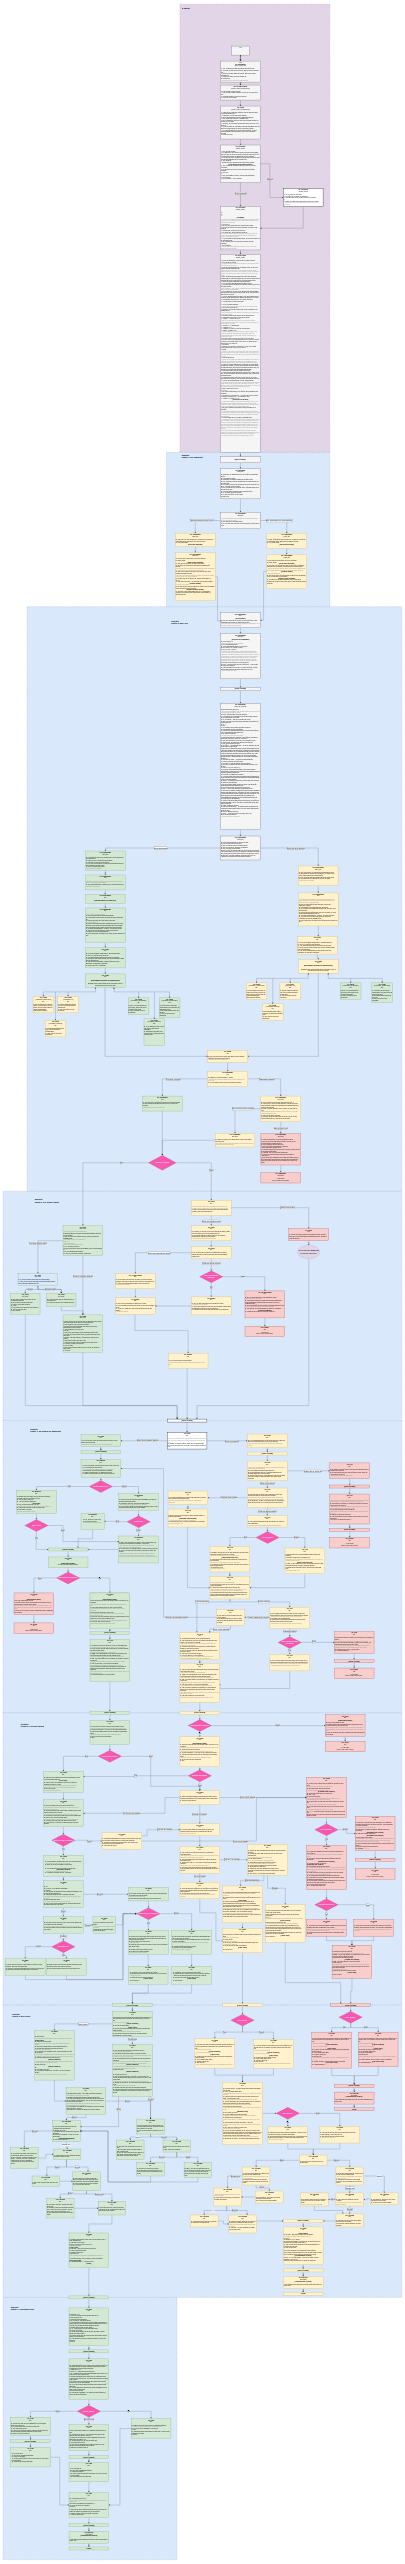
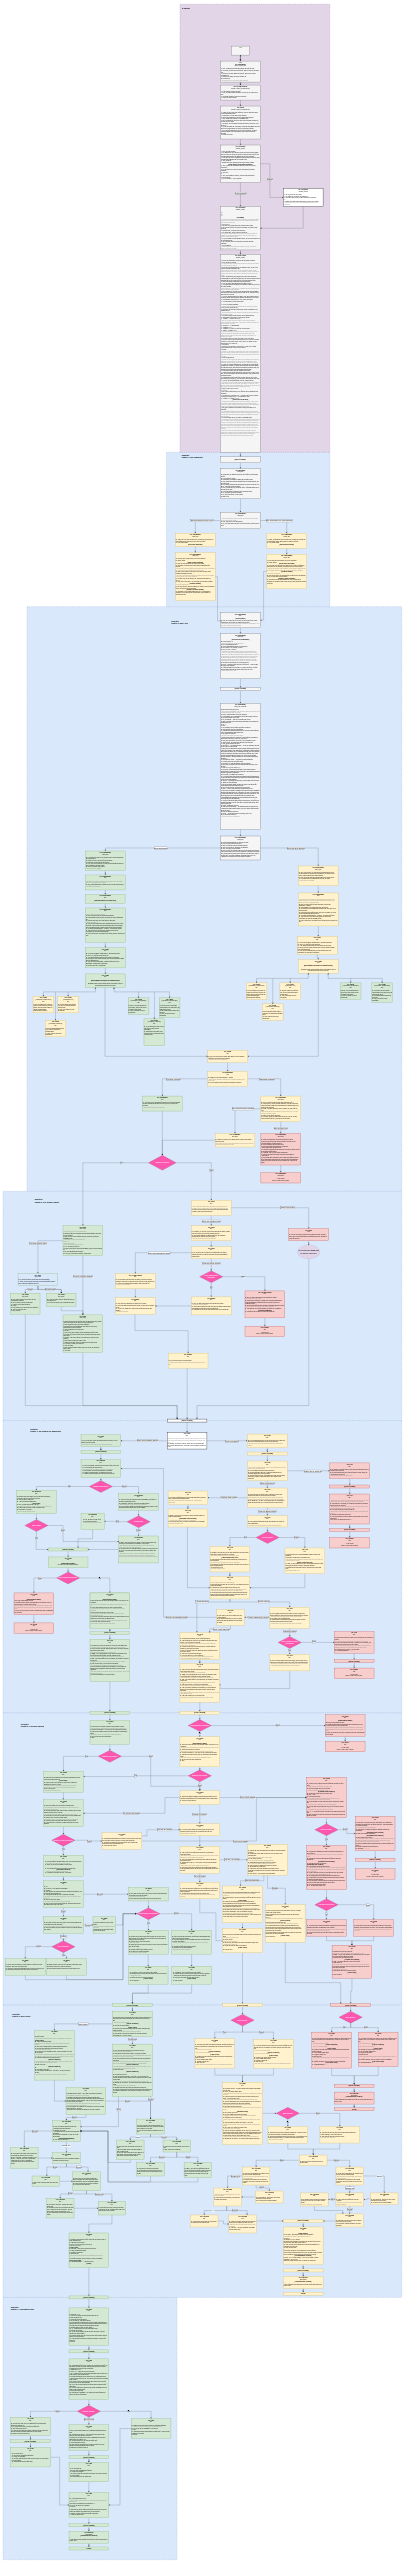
(67, 2155) -> (66, 2159)
none -> (122, 2163)
